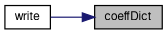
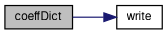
(66, 17) -> (88, 17)
